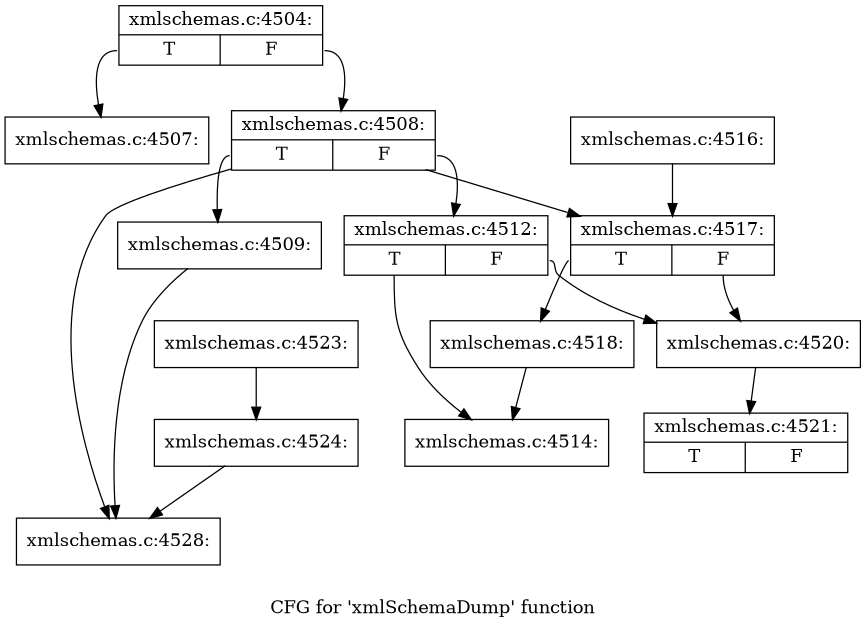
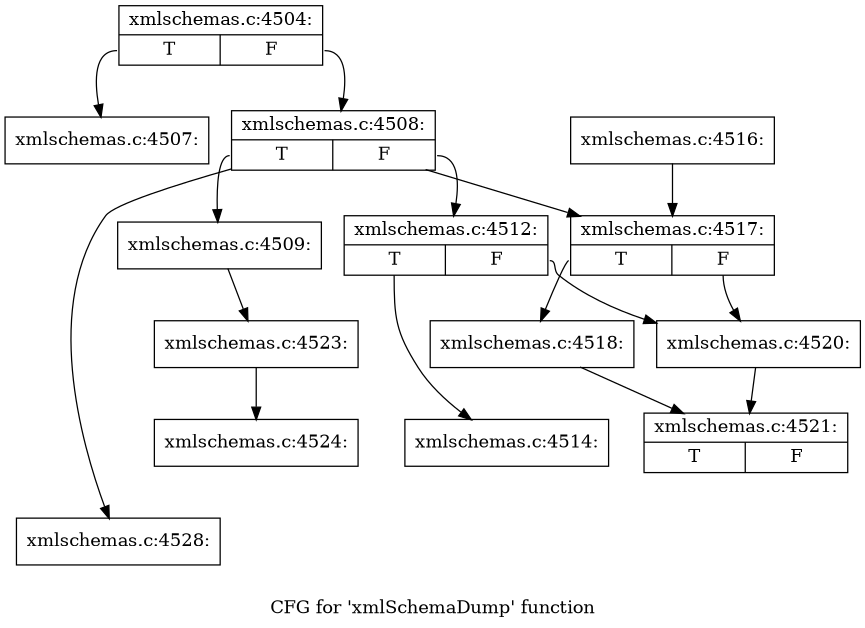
(124, 377) -> (236, 289)
(521, 387) -> (626, 388)
(193, 488) -> none
